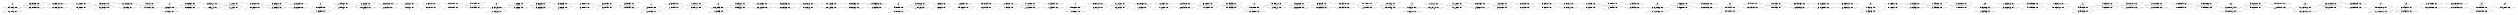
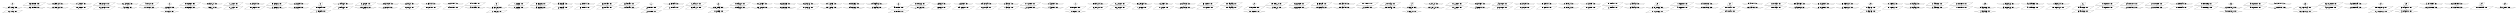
(2305, 8) -> (2305, 8)
(2482, 12) -> none
